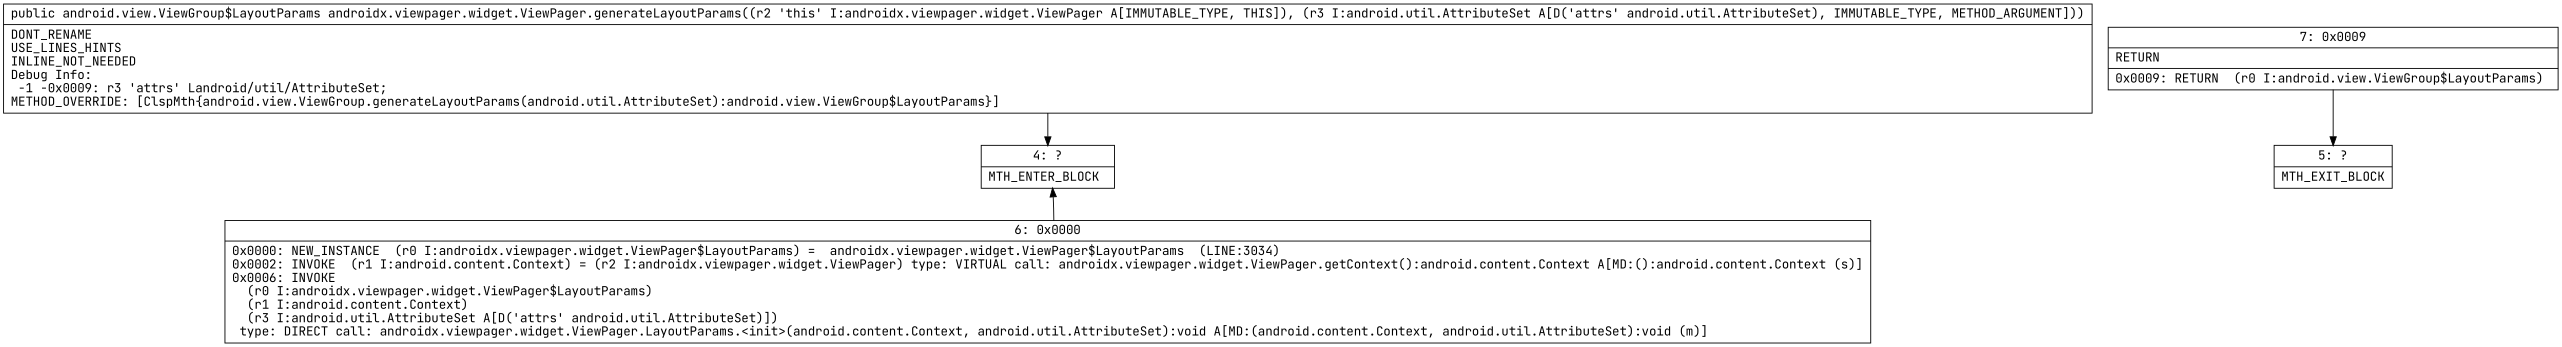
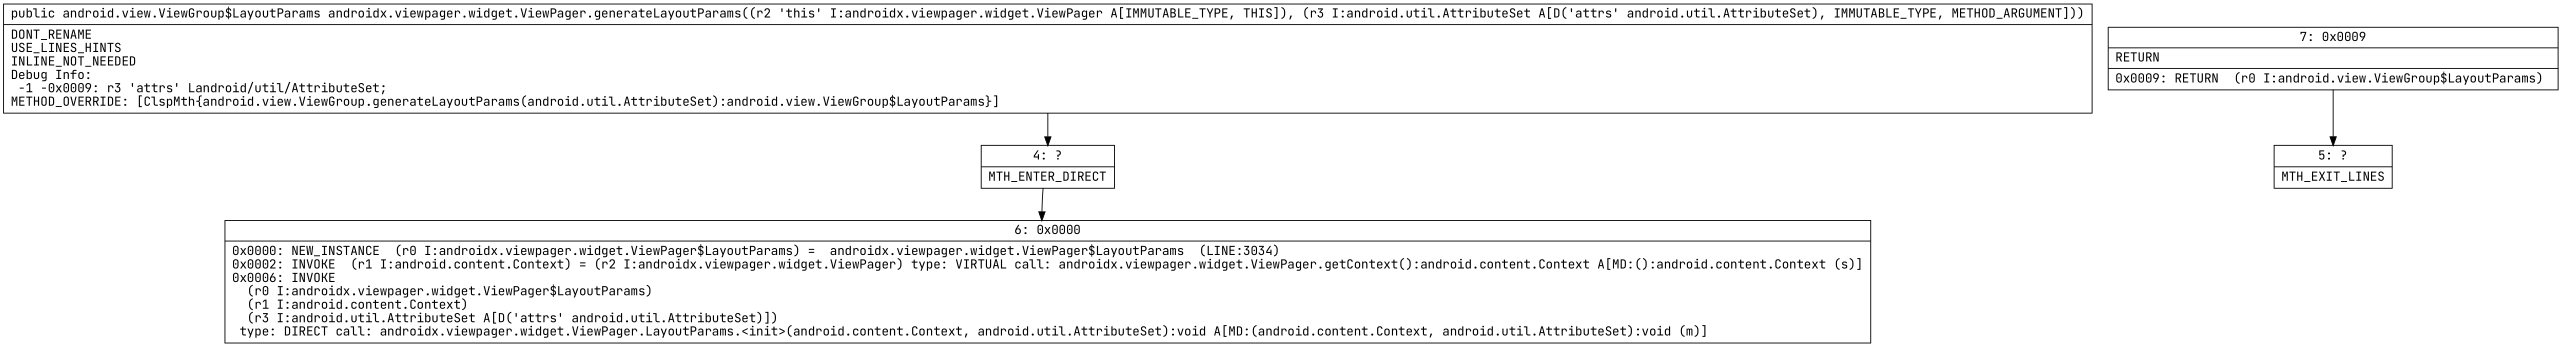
(1044, 177) -> (1048, 177)
(2333, 177) -> (2333, 177)
(1054, 209) -> (1042, 200)
